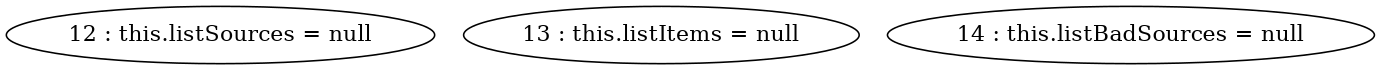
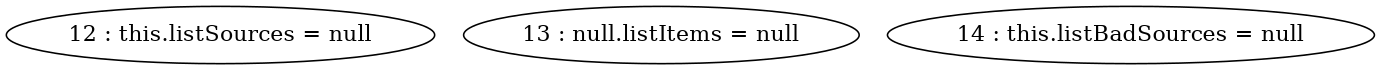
(661, 35) -> (661, 35)
